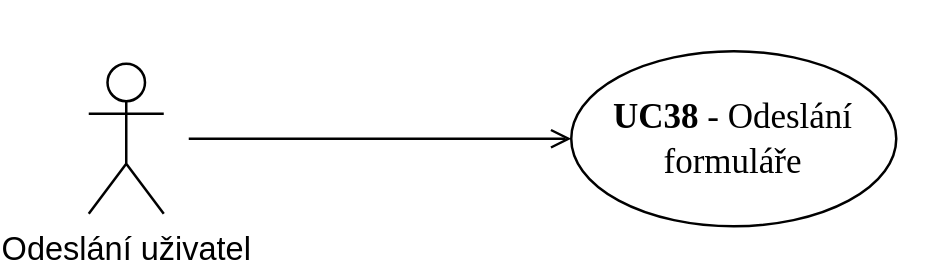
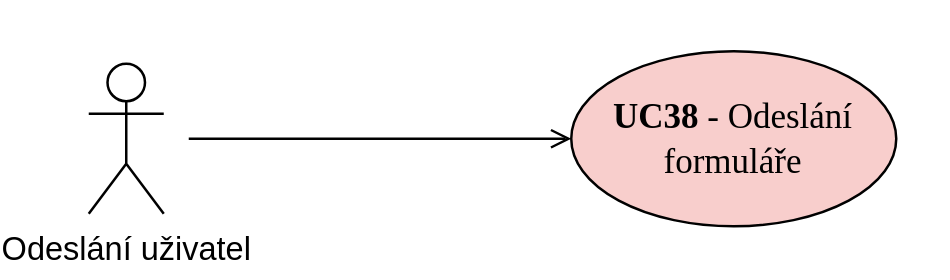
(734, 139) -> (734, 139)
